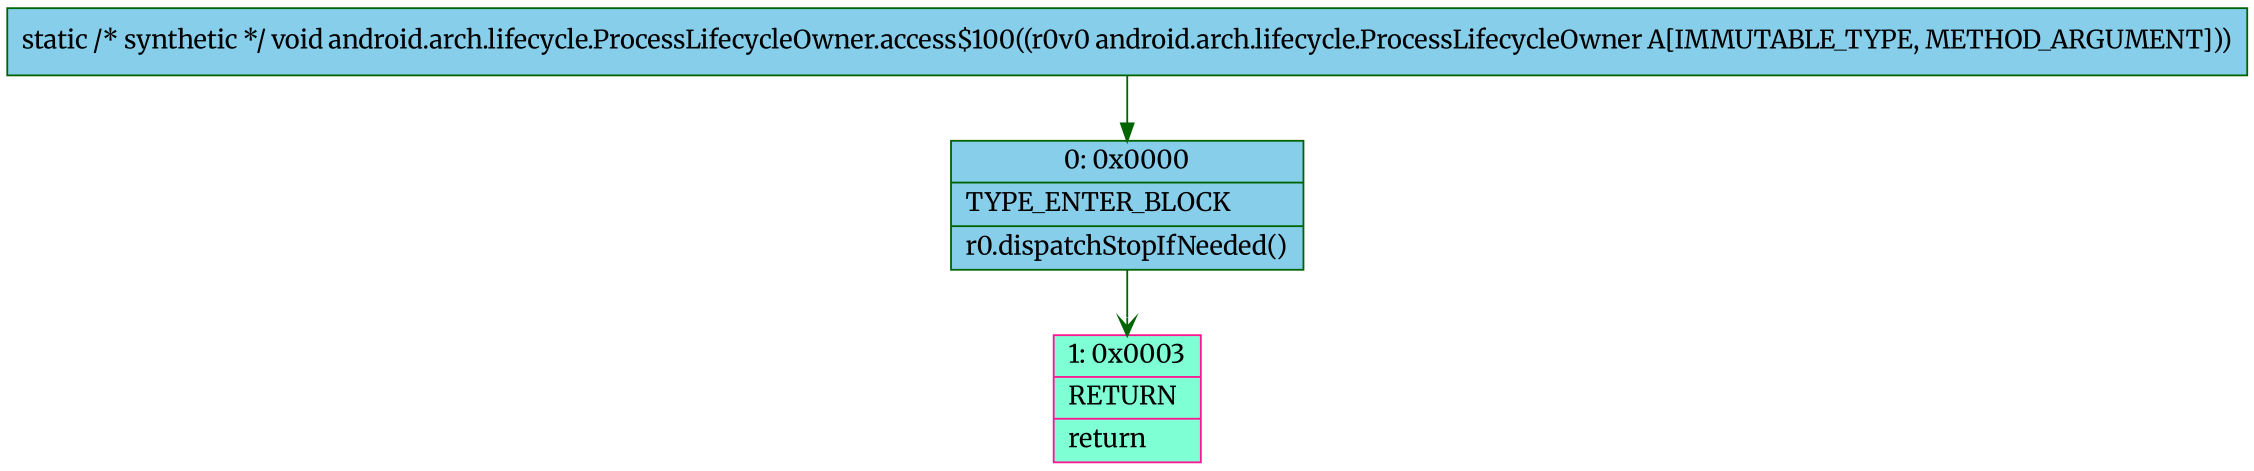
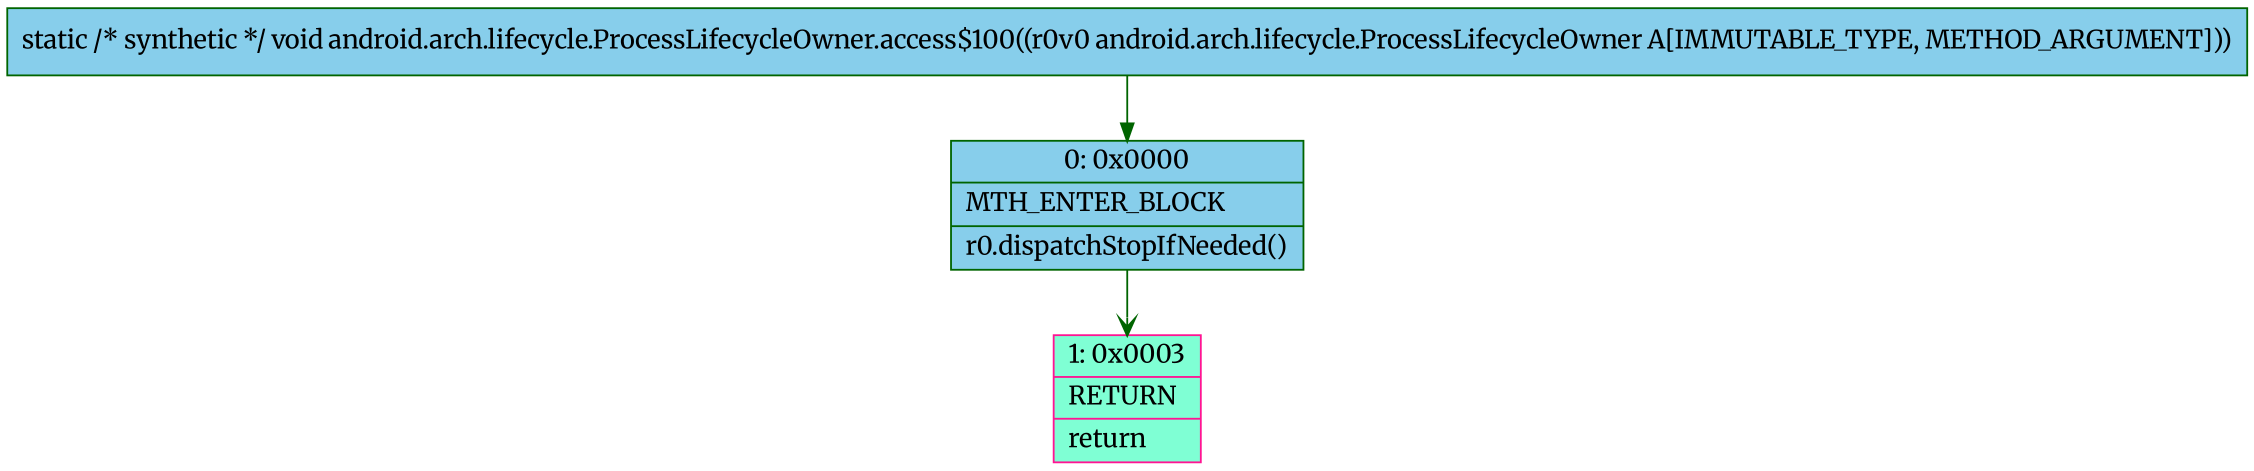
(1098, 203) -> (1095, 203)
